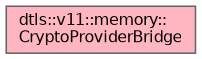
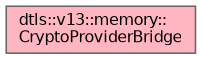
(101, 30) -> (101, 30)
